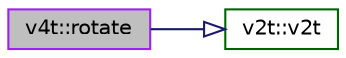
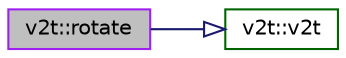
(79, 29) -> (79, 29)
